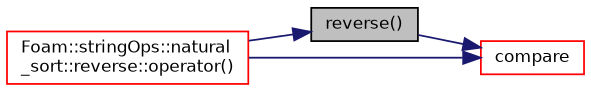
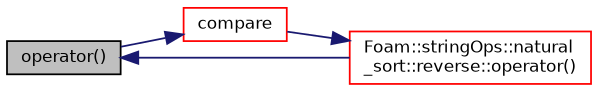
(365, 24) -> (64, 58)
(356, 58) -> (310, 35)
